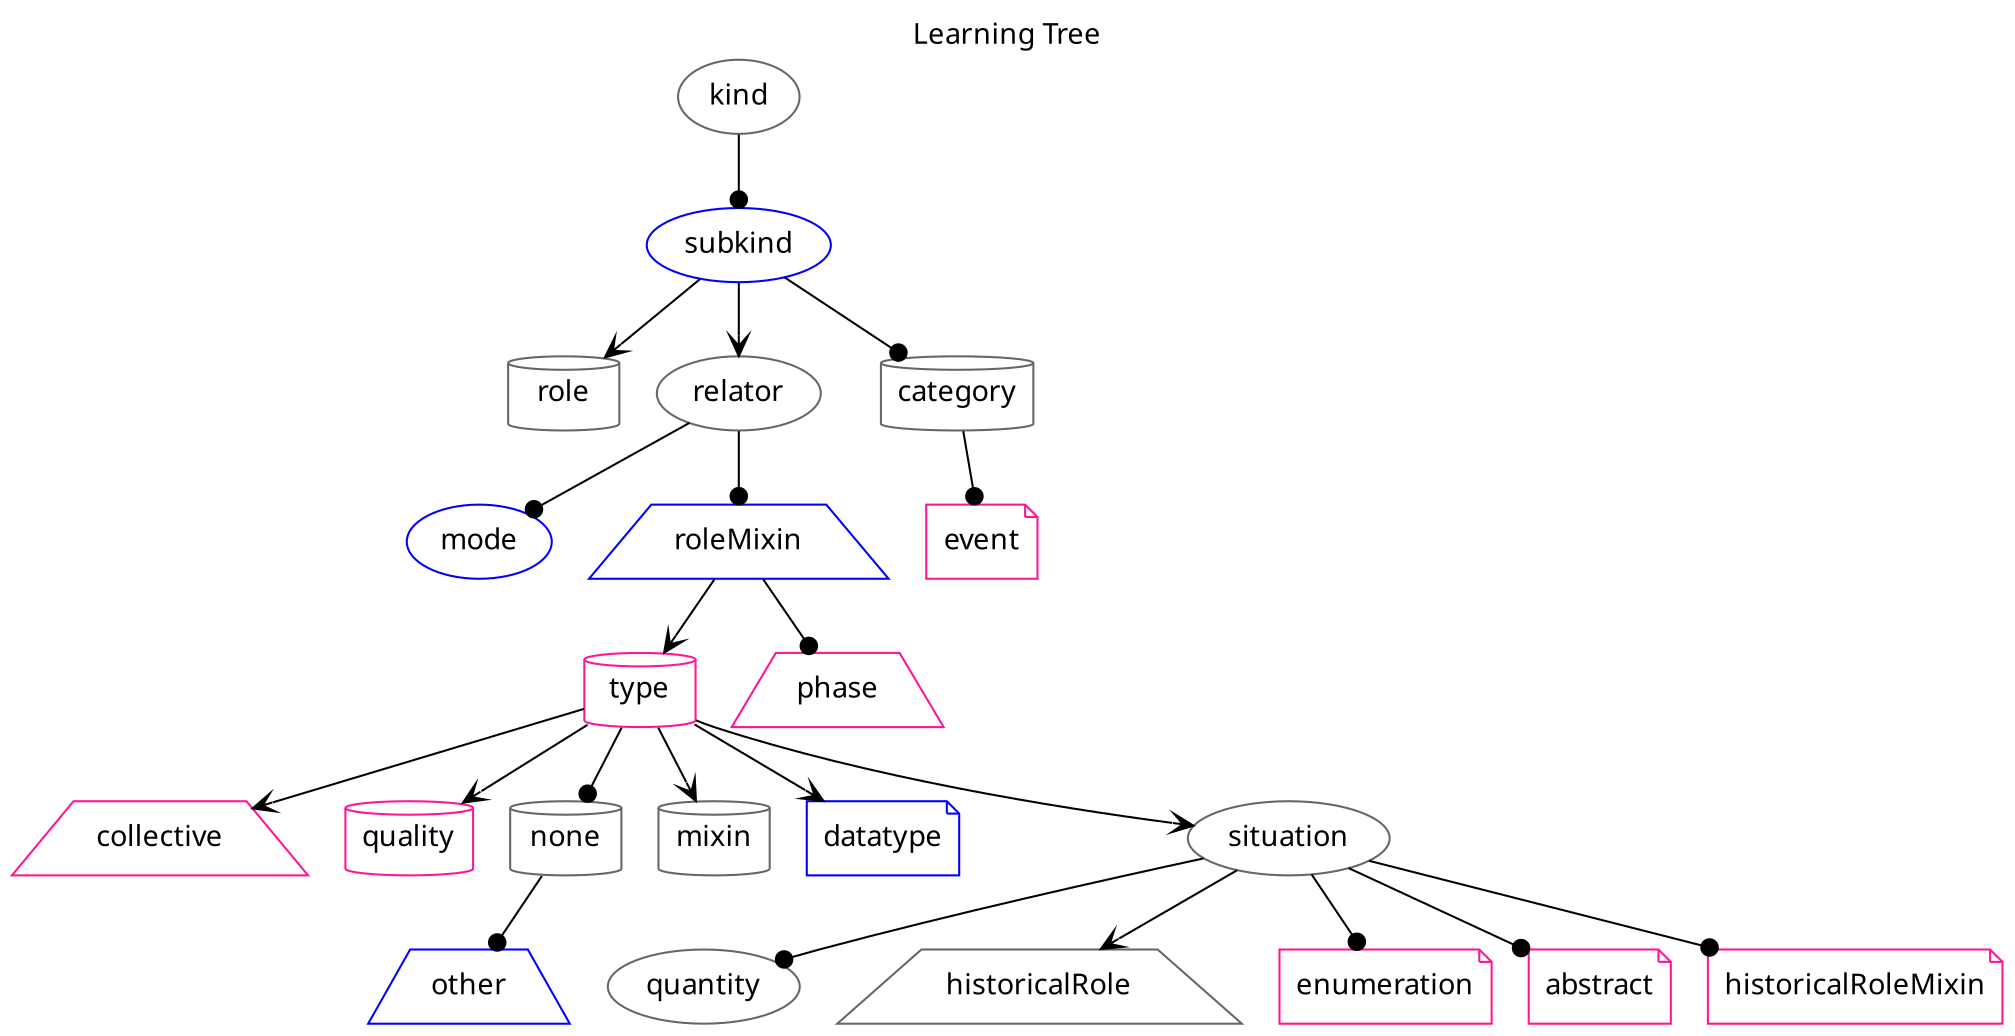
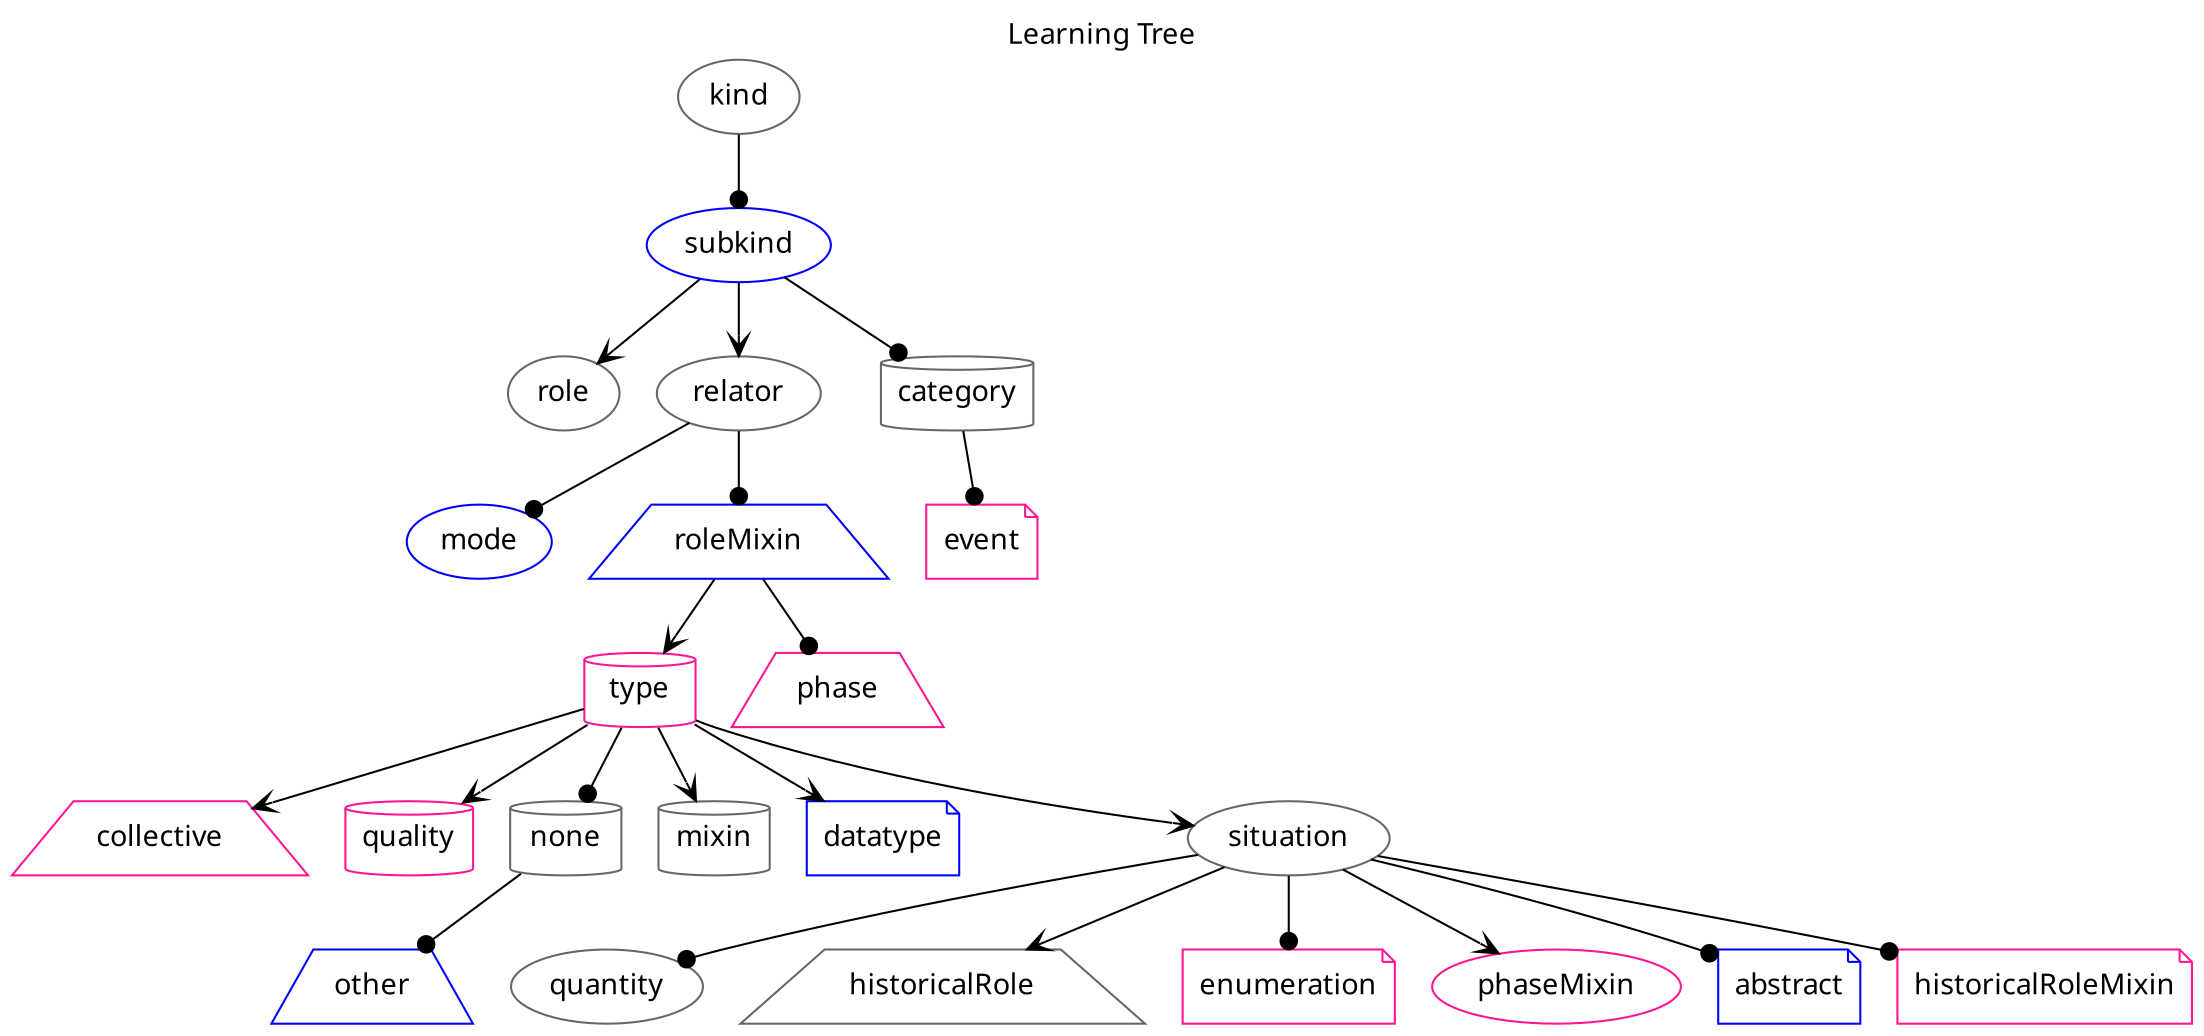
(564, 393) -> (564, 393)
none -> (1557, 987)
(1600, 987) -> (1789, 987)
